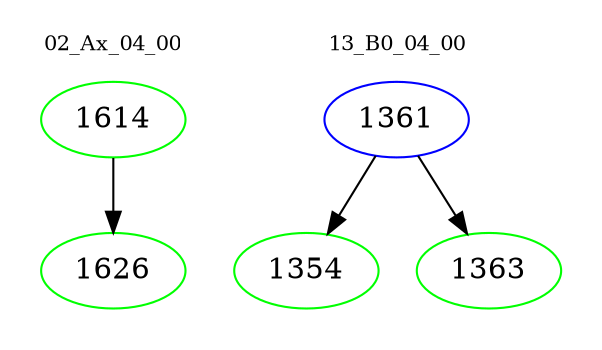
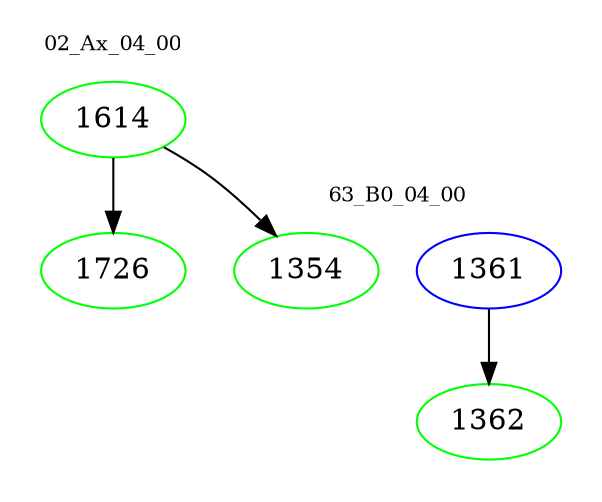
(398, 45) -> (398, 196)
(357, 186) -> (231, 193)
(113, 271) -> (113, 271)
(489, 271) -> (489, 422)
